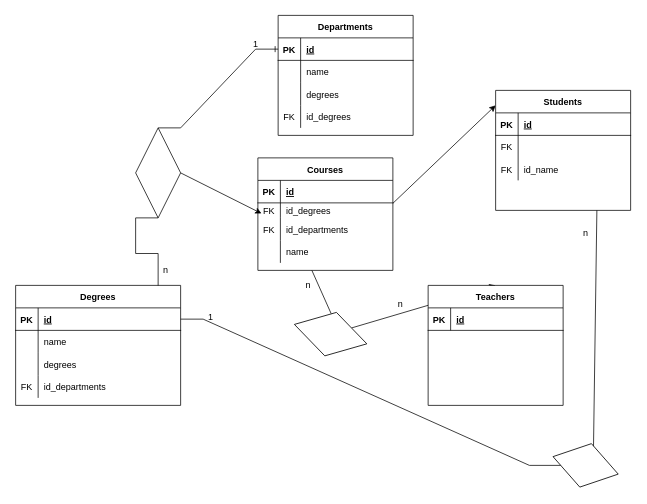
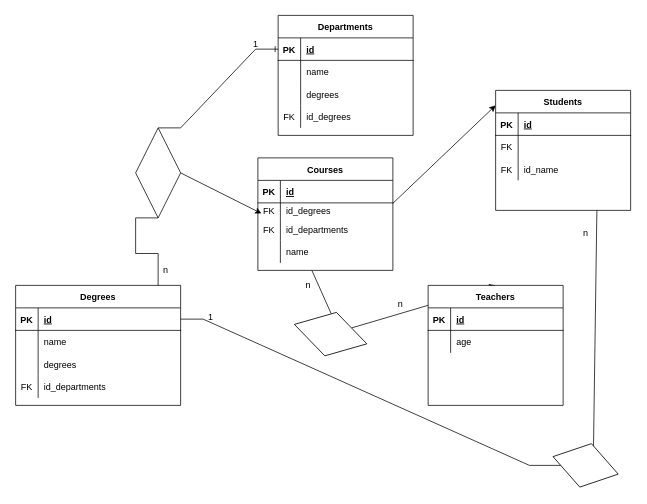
none -> (507, 342)
